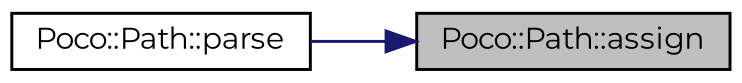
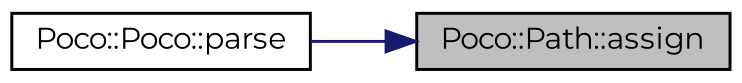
(161, 41) -> (161, 41)
